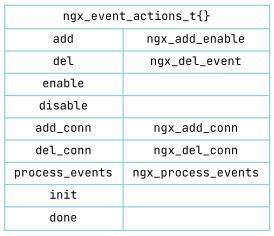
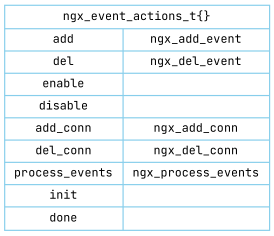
(196, 39) -> (196, 39)
